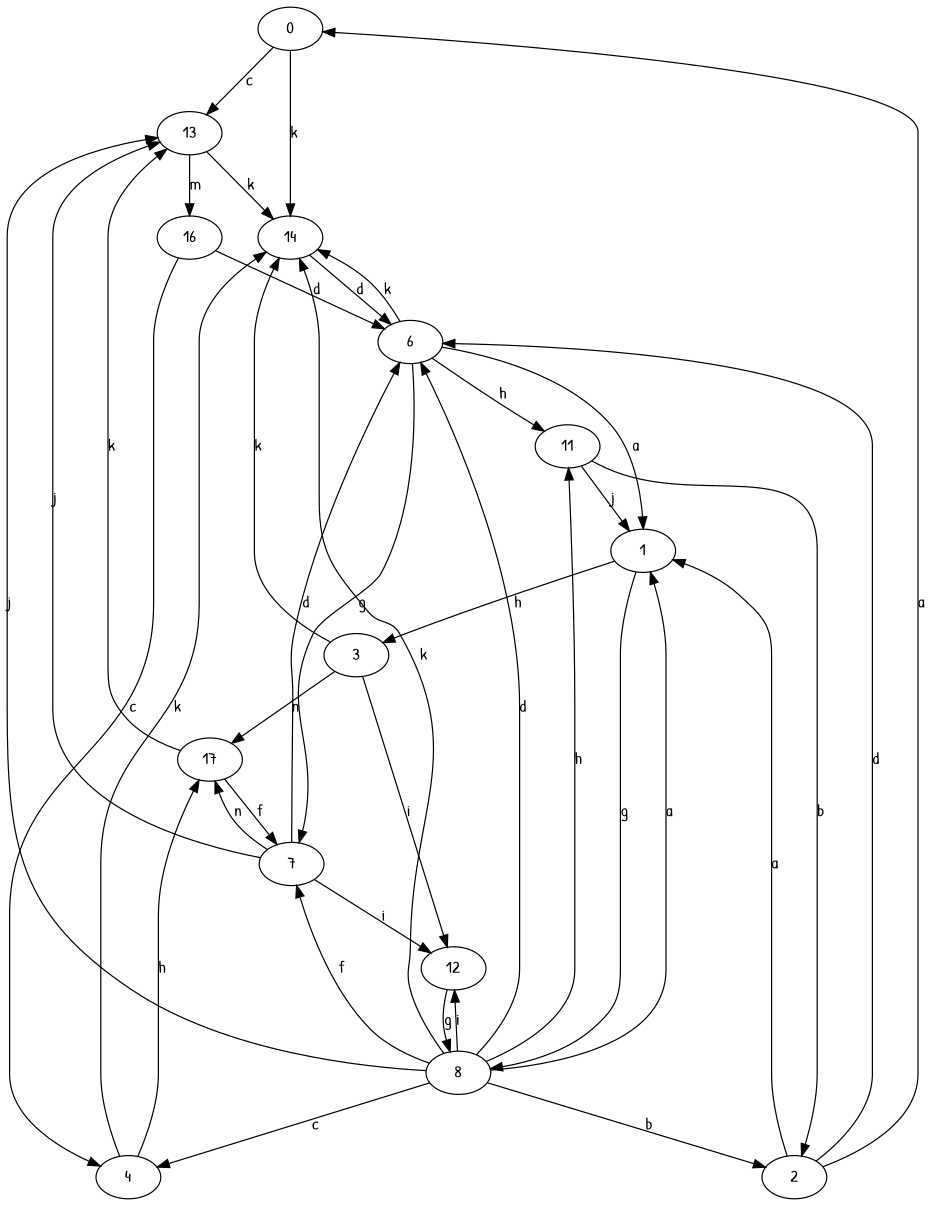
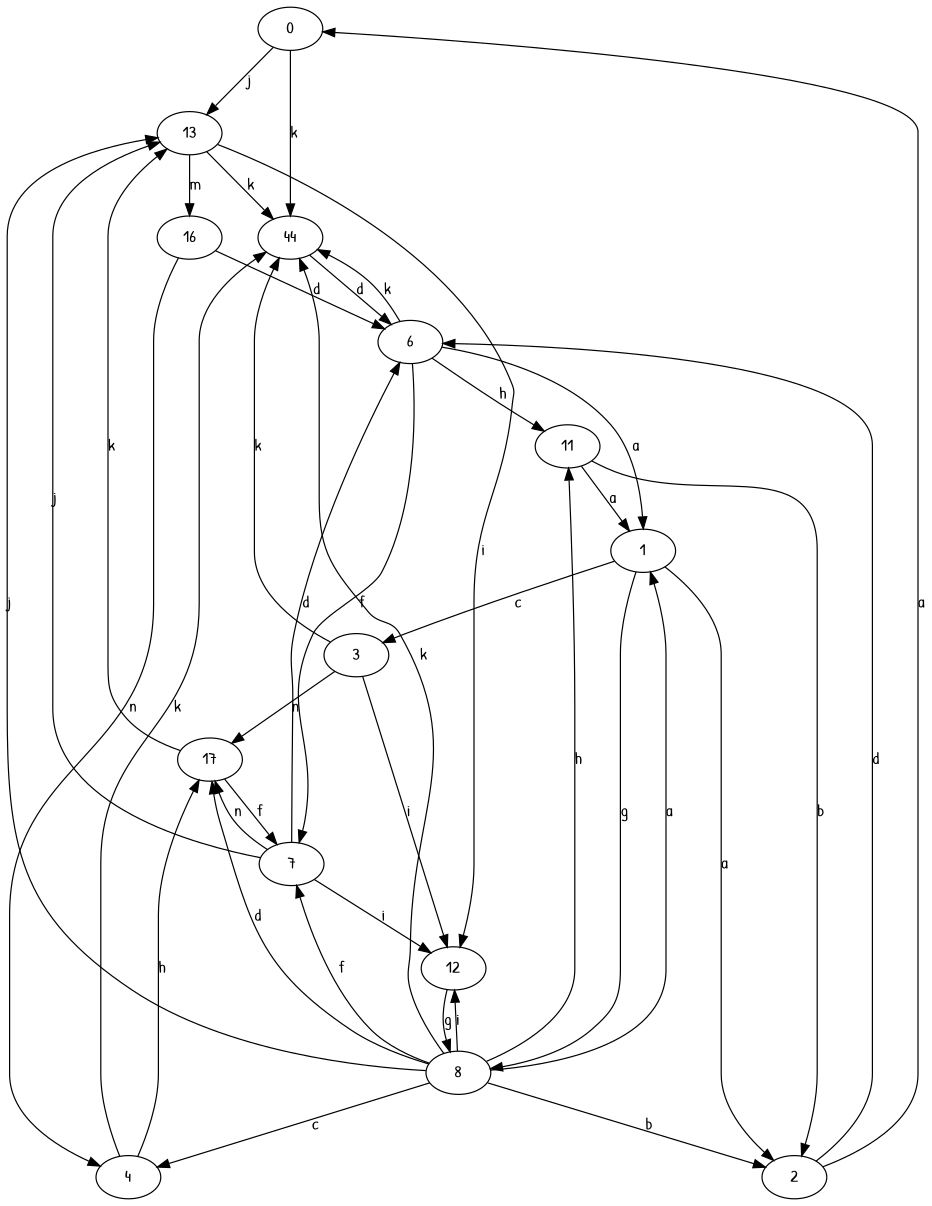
(250, 81) -> (250, 81)
(290, 238) -> (290, 238)
none -> (501, 466)
(613, 499) -> (613, 499)
(362, 603) -> (362, 603)
(518, 603) -> (518, 603)
(133, 707) -> (133, 707)
(520, 712) -> (278, 965)
(772, 839) -> (721, 857)
